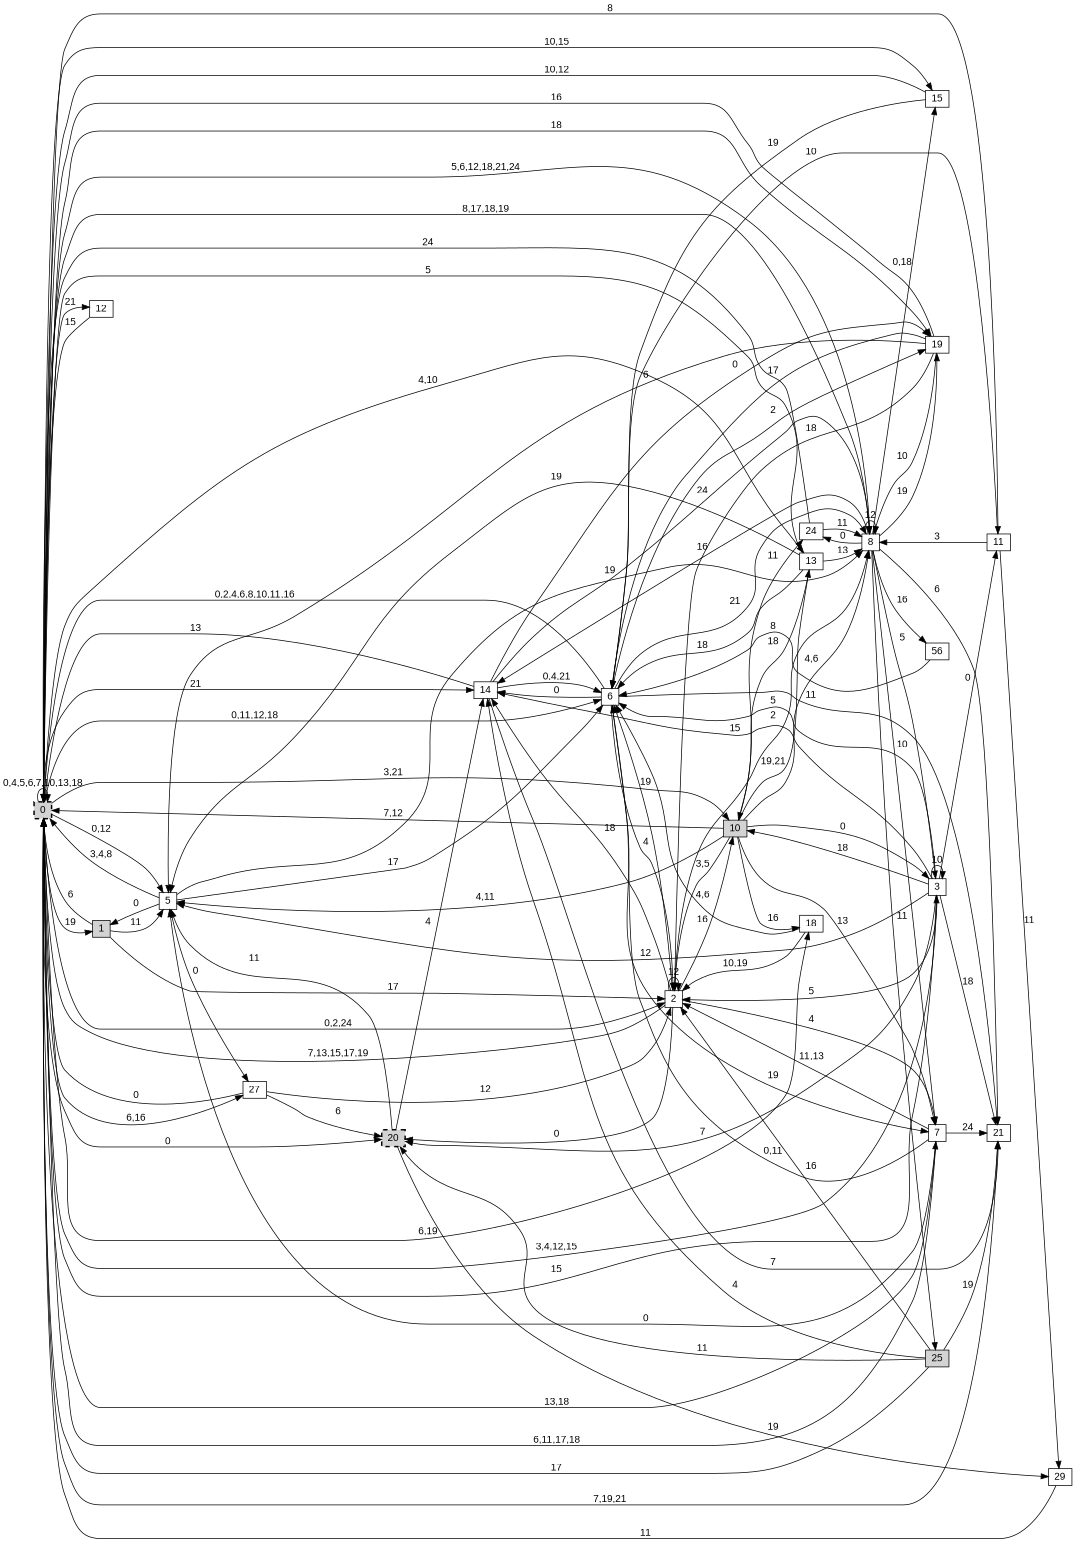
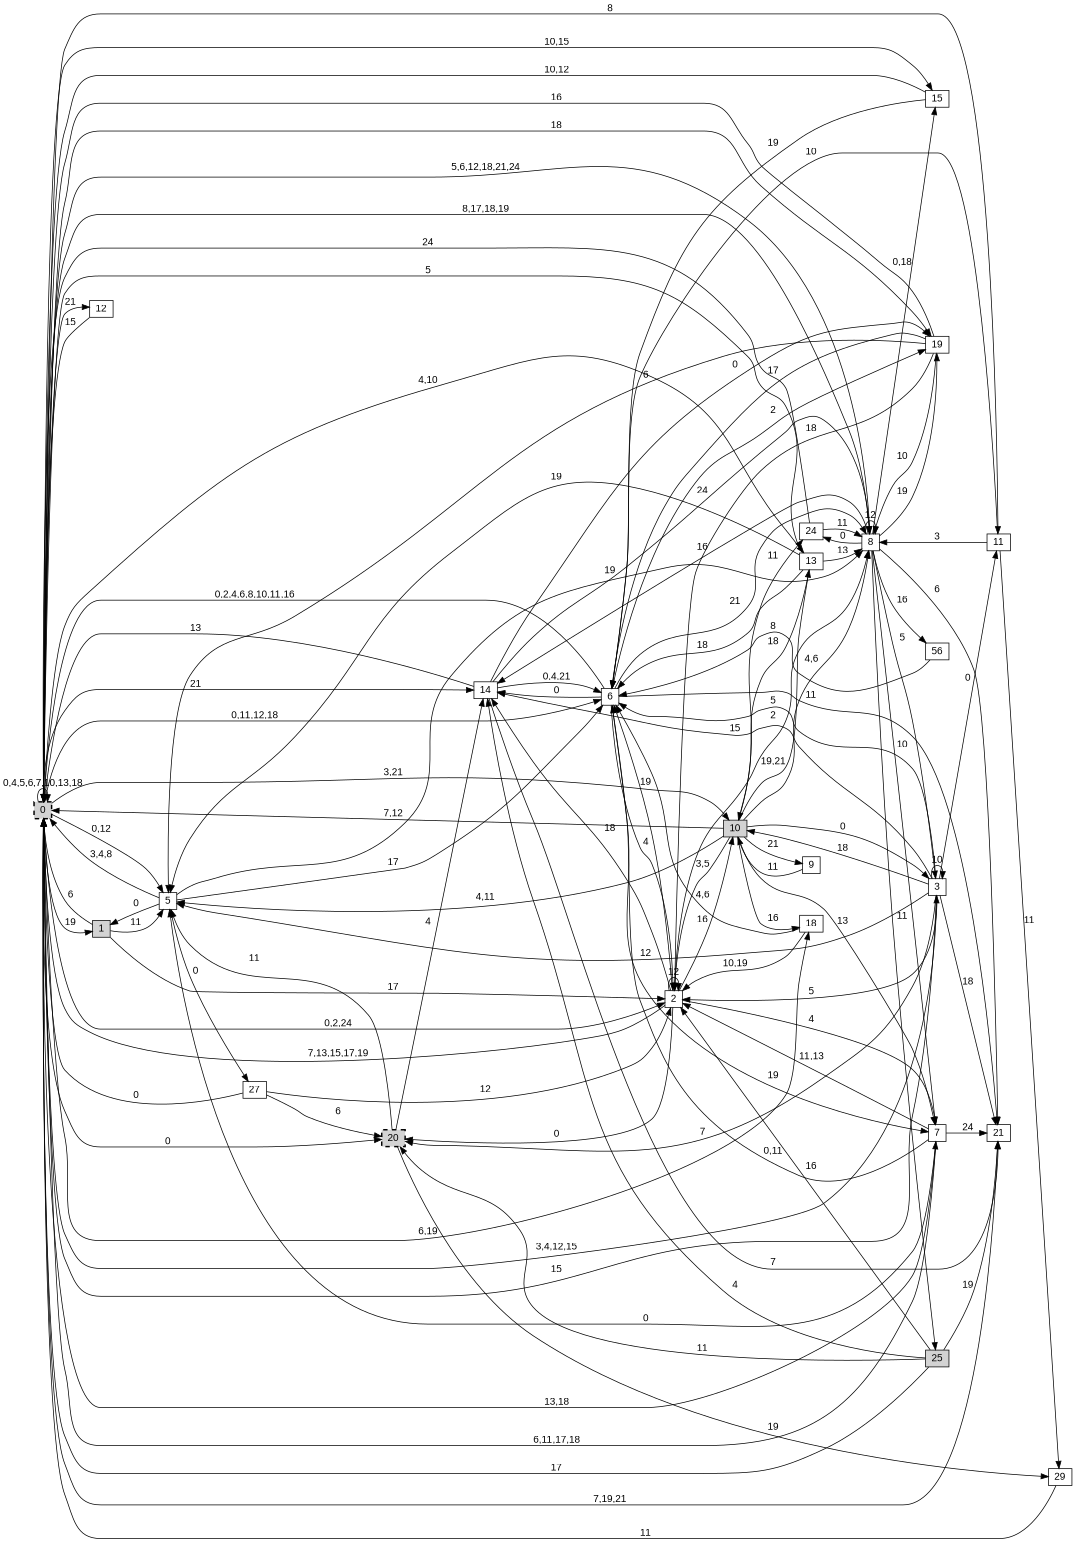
none -> (811, 865)
(71, 1104) -> none
